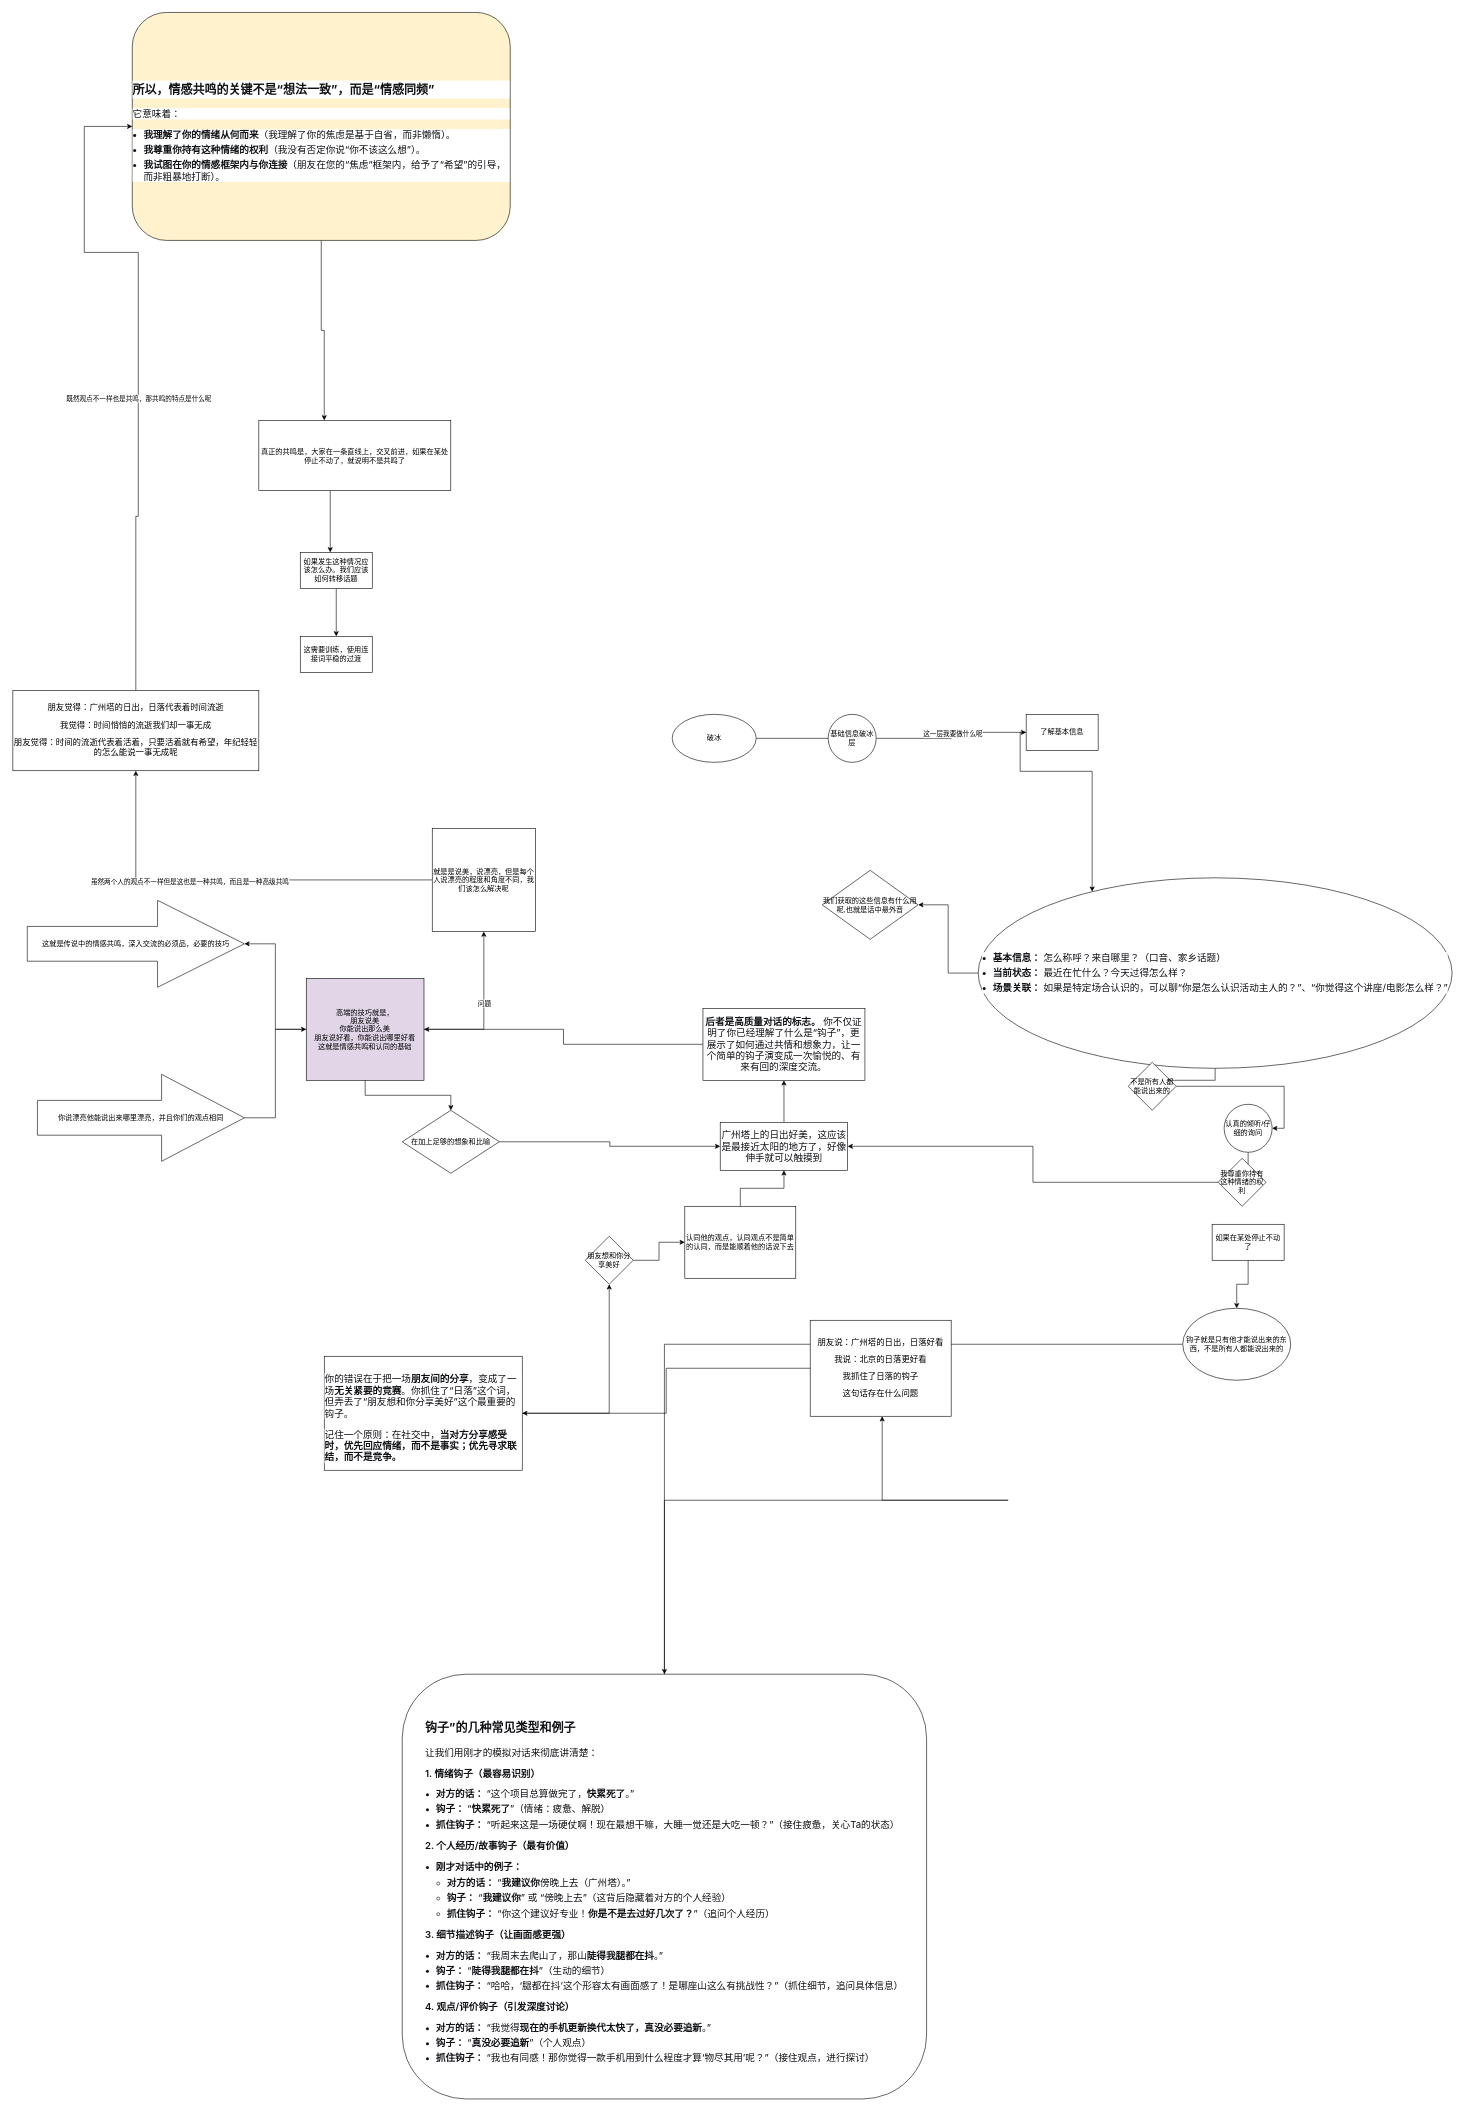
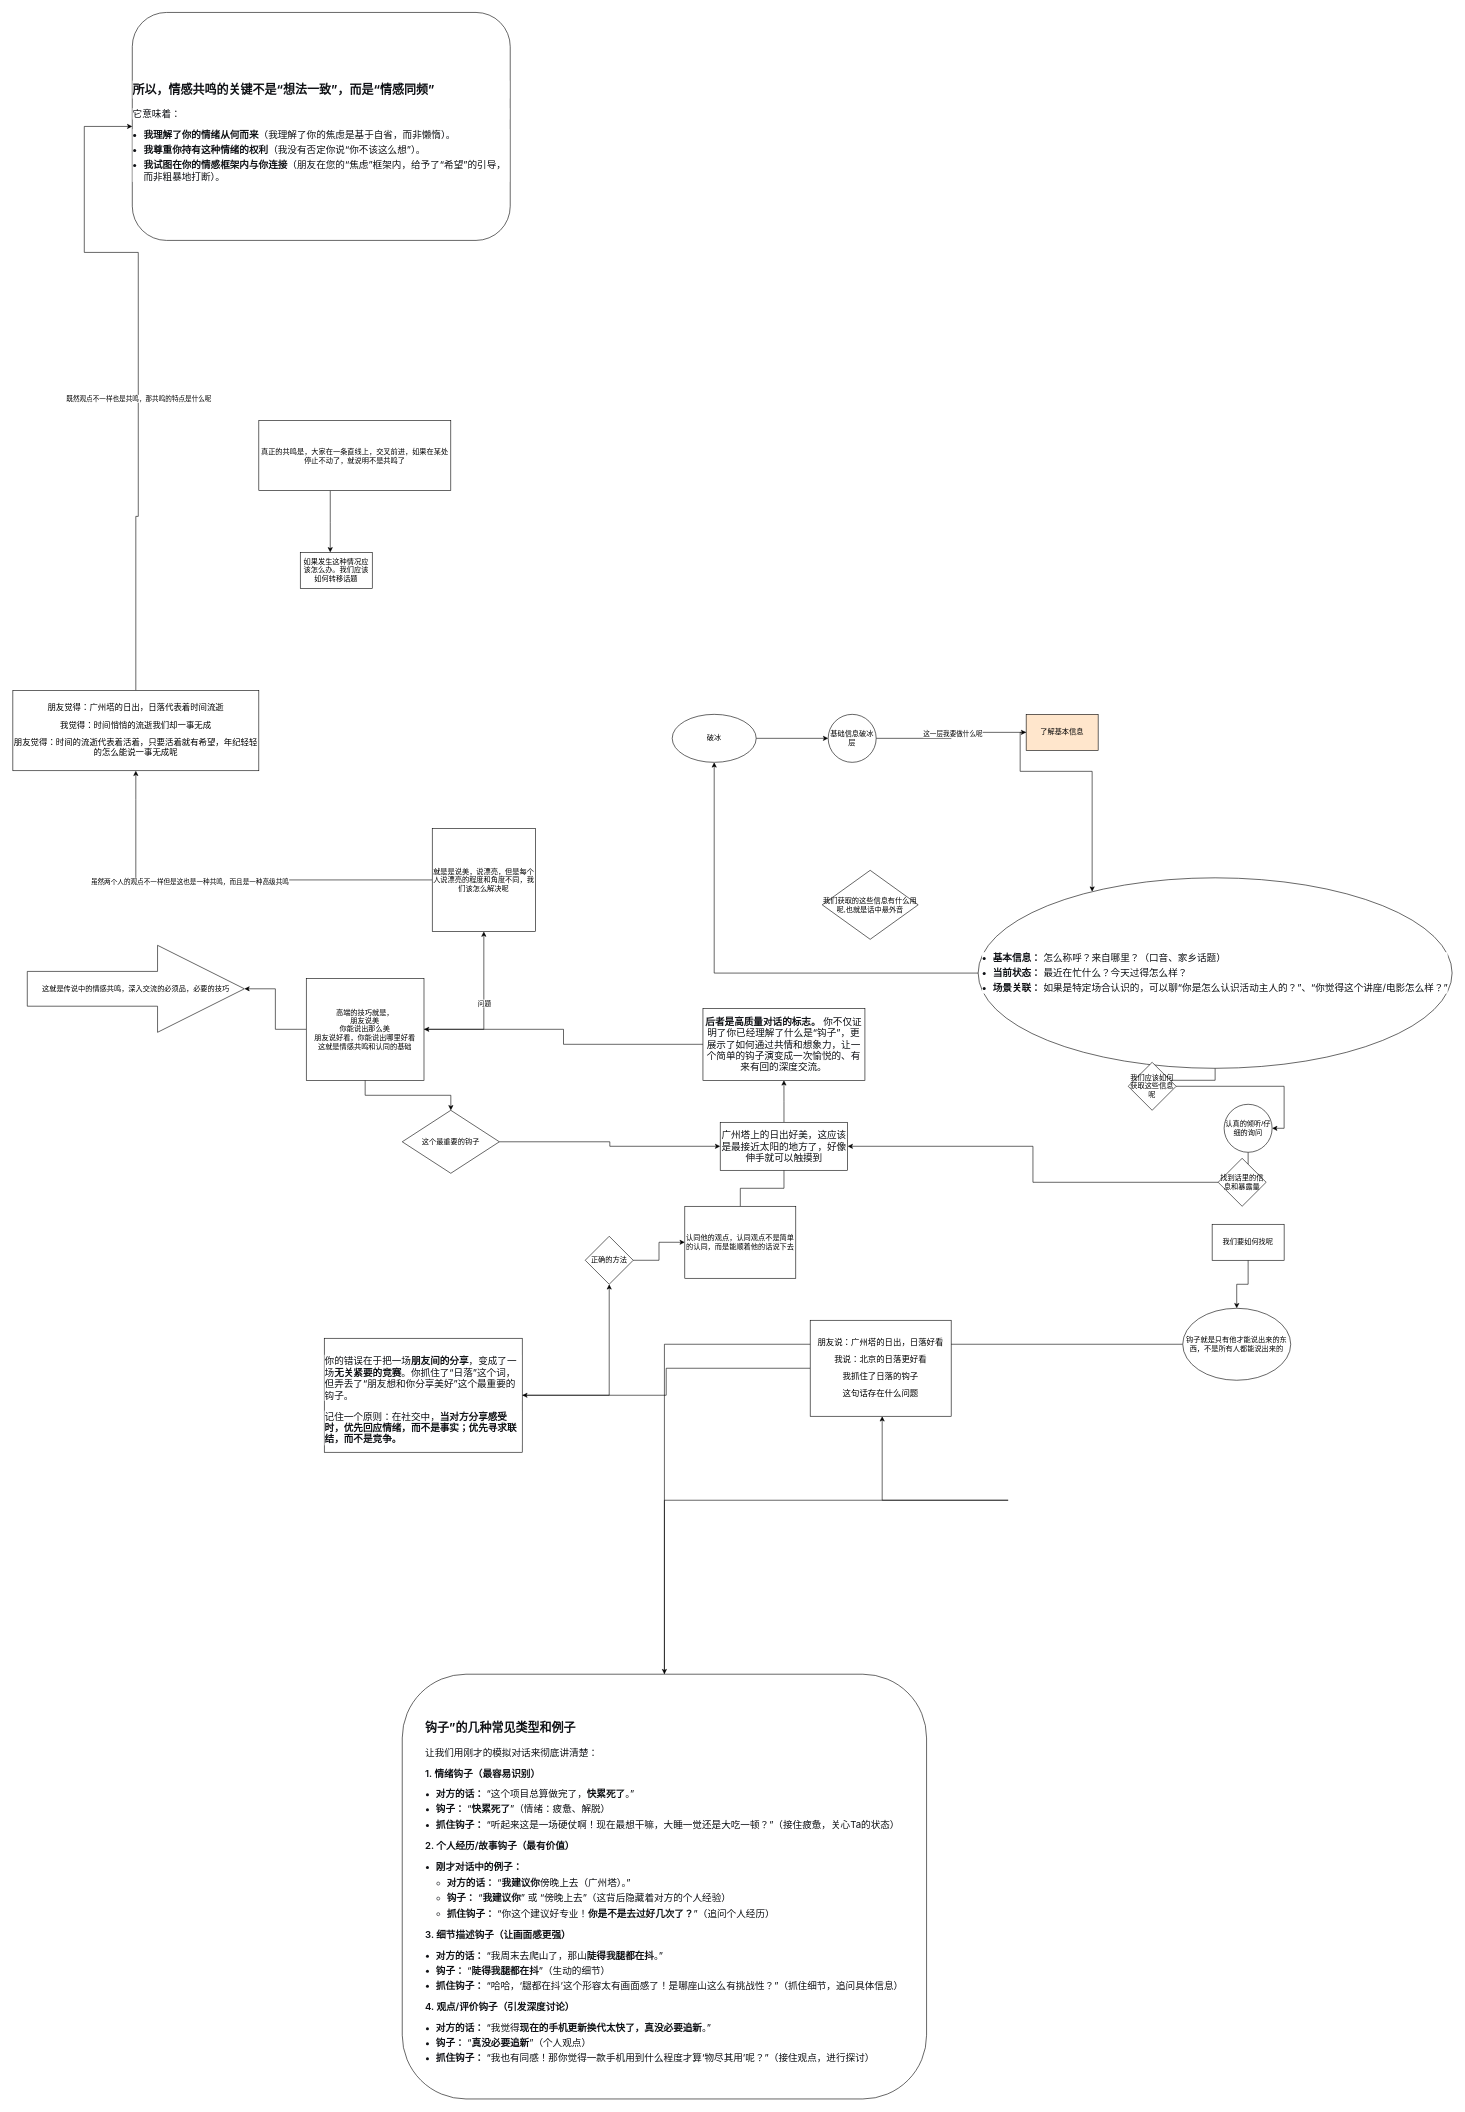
(321, 126) -> (321, 126)
(322, 330) -> none
(336, 630) -> none
(336, 654) -> none
(1062, 732) -> (1062, 732)
(824, 738) -> (822, 738)
(923, 905) -> (714, 973)
(136, 944) -> (136, 989)
(365, 1029) -> (365, 1029)
(1152, 1086) -> (1152, 1086)
(275, 1090) -> none
(141, 1118) -> none
(451, 1142) -> (451, 1142)
(784, 1175) -> (784, 1173)
(1242, 1182) -> (1242, 1182)
(1248, 1242) -> (1248, 1242)
(609, 1260) -> (609, 1260)
(423, 1413) -> (423, 1395)
